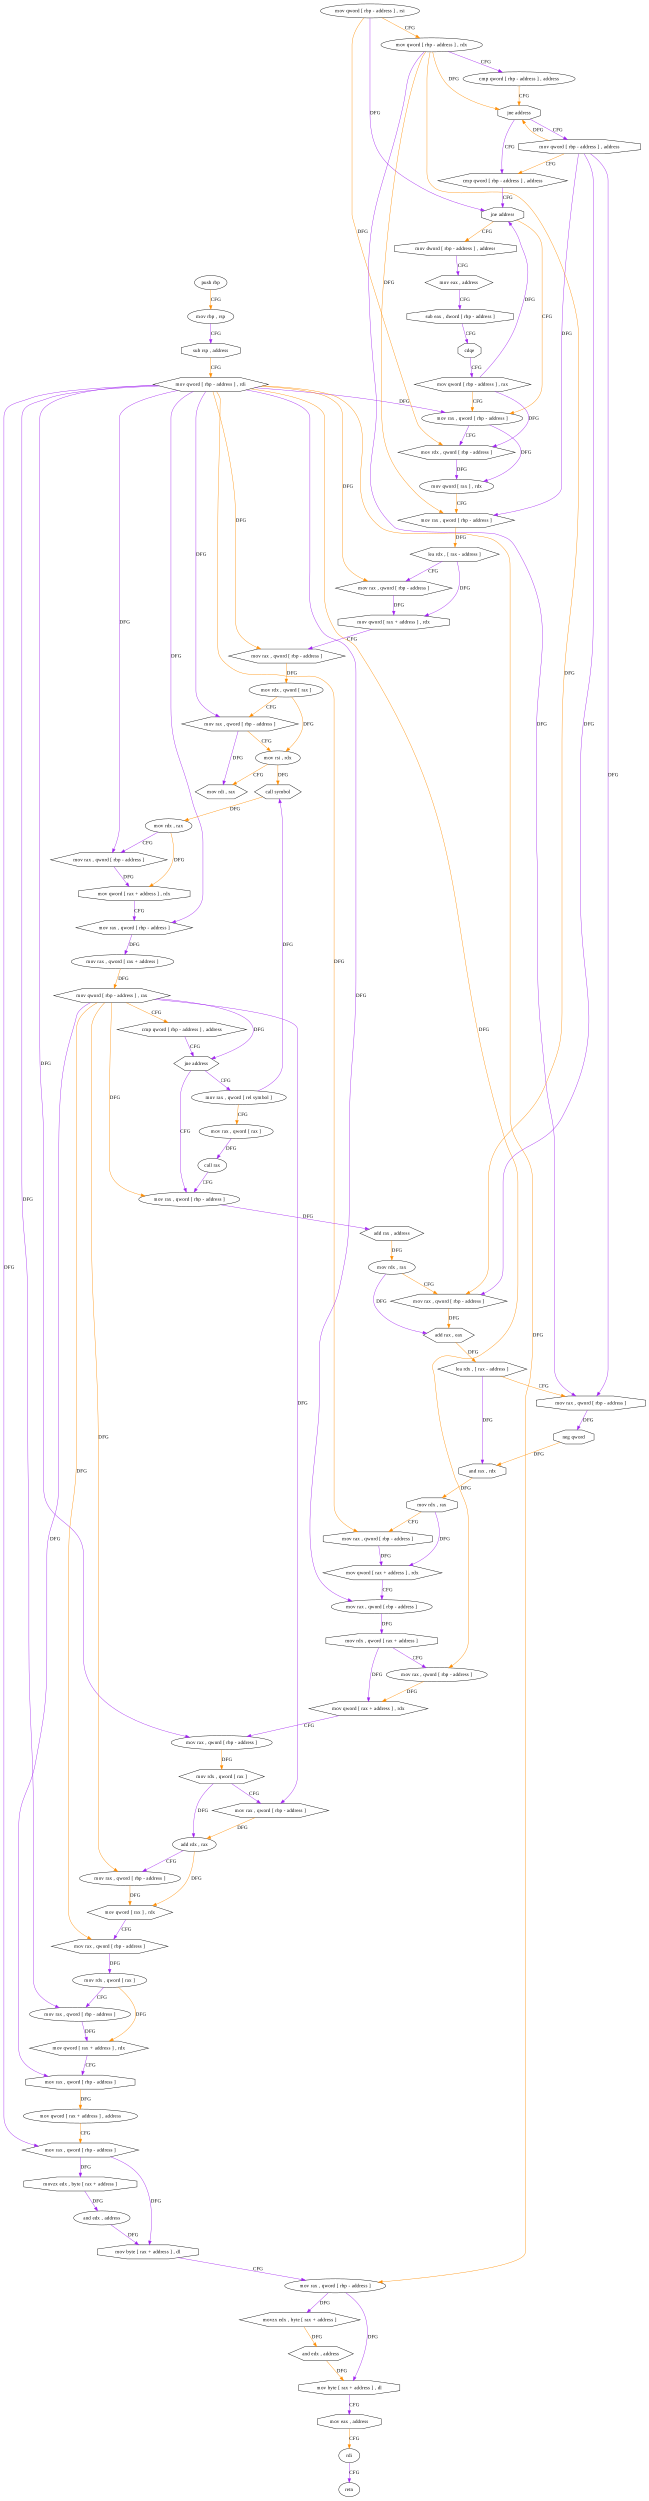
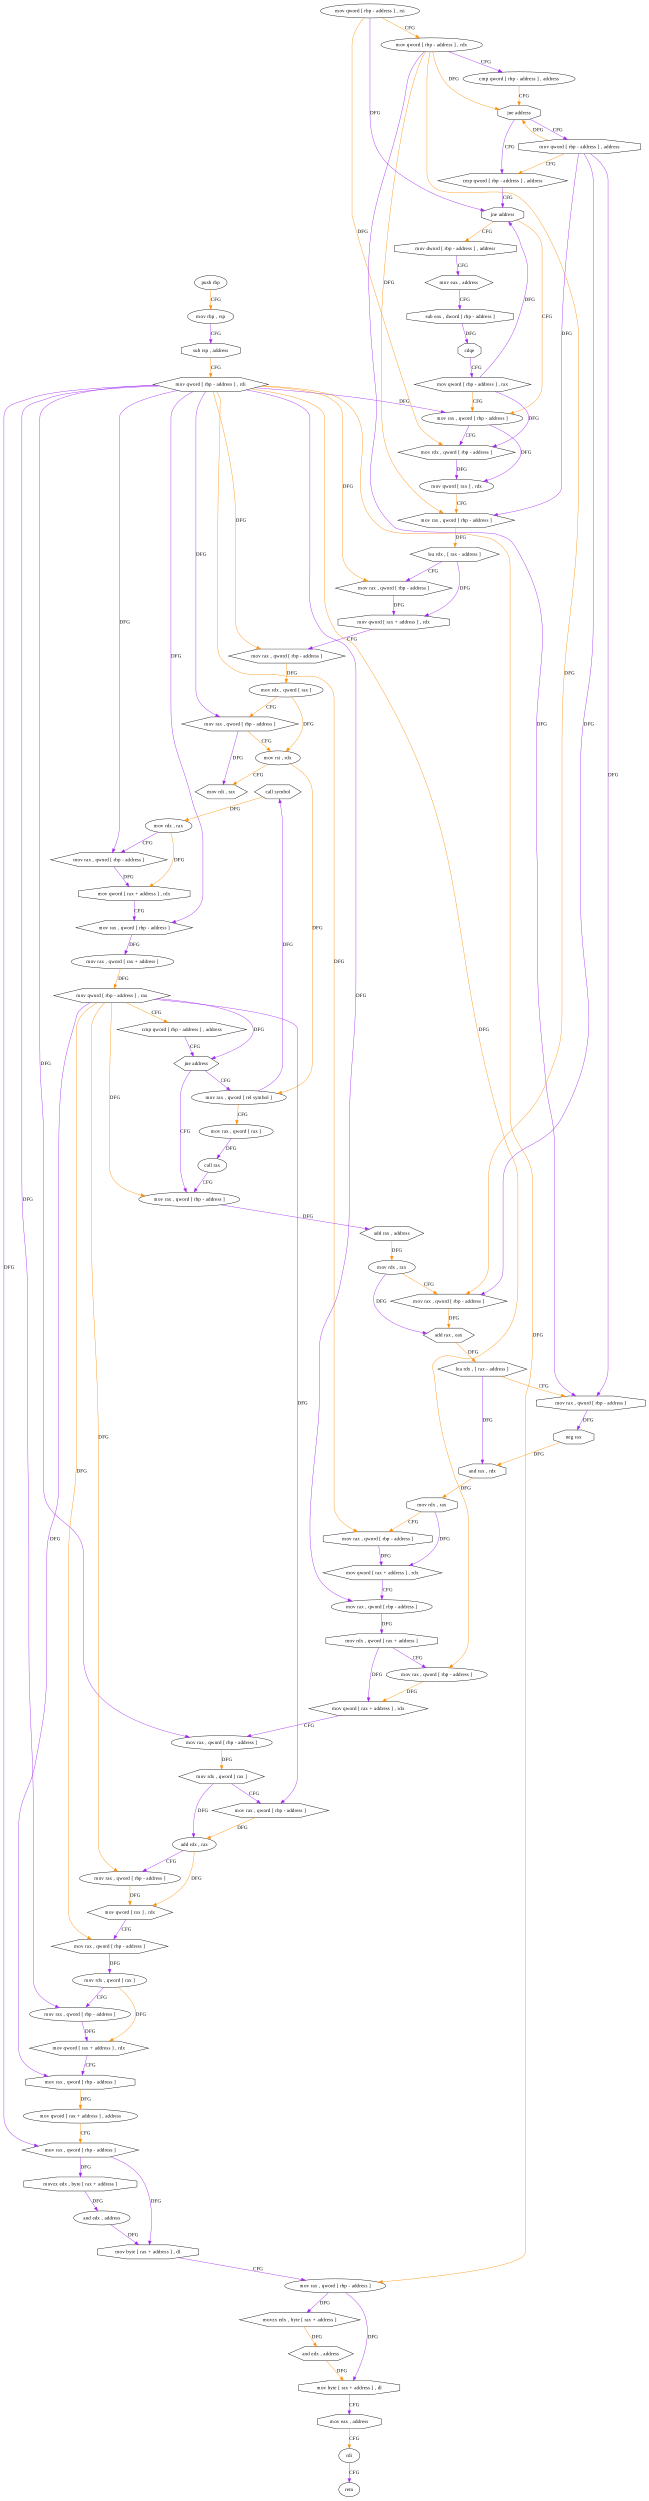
(471, 333) -> (471, 333)
(278, 773) -> (312, 932)
(574, 1437) -> (574, 1437)
